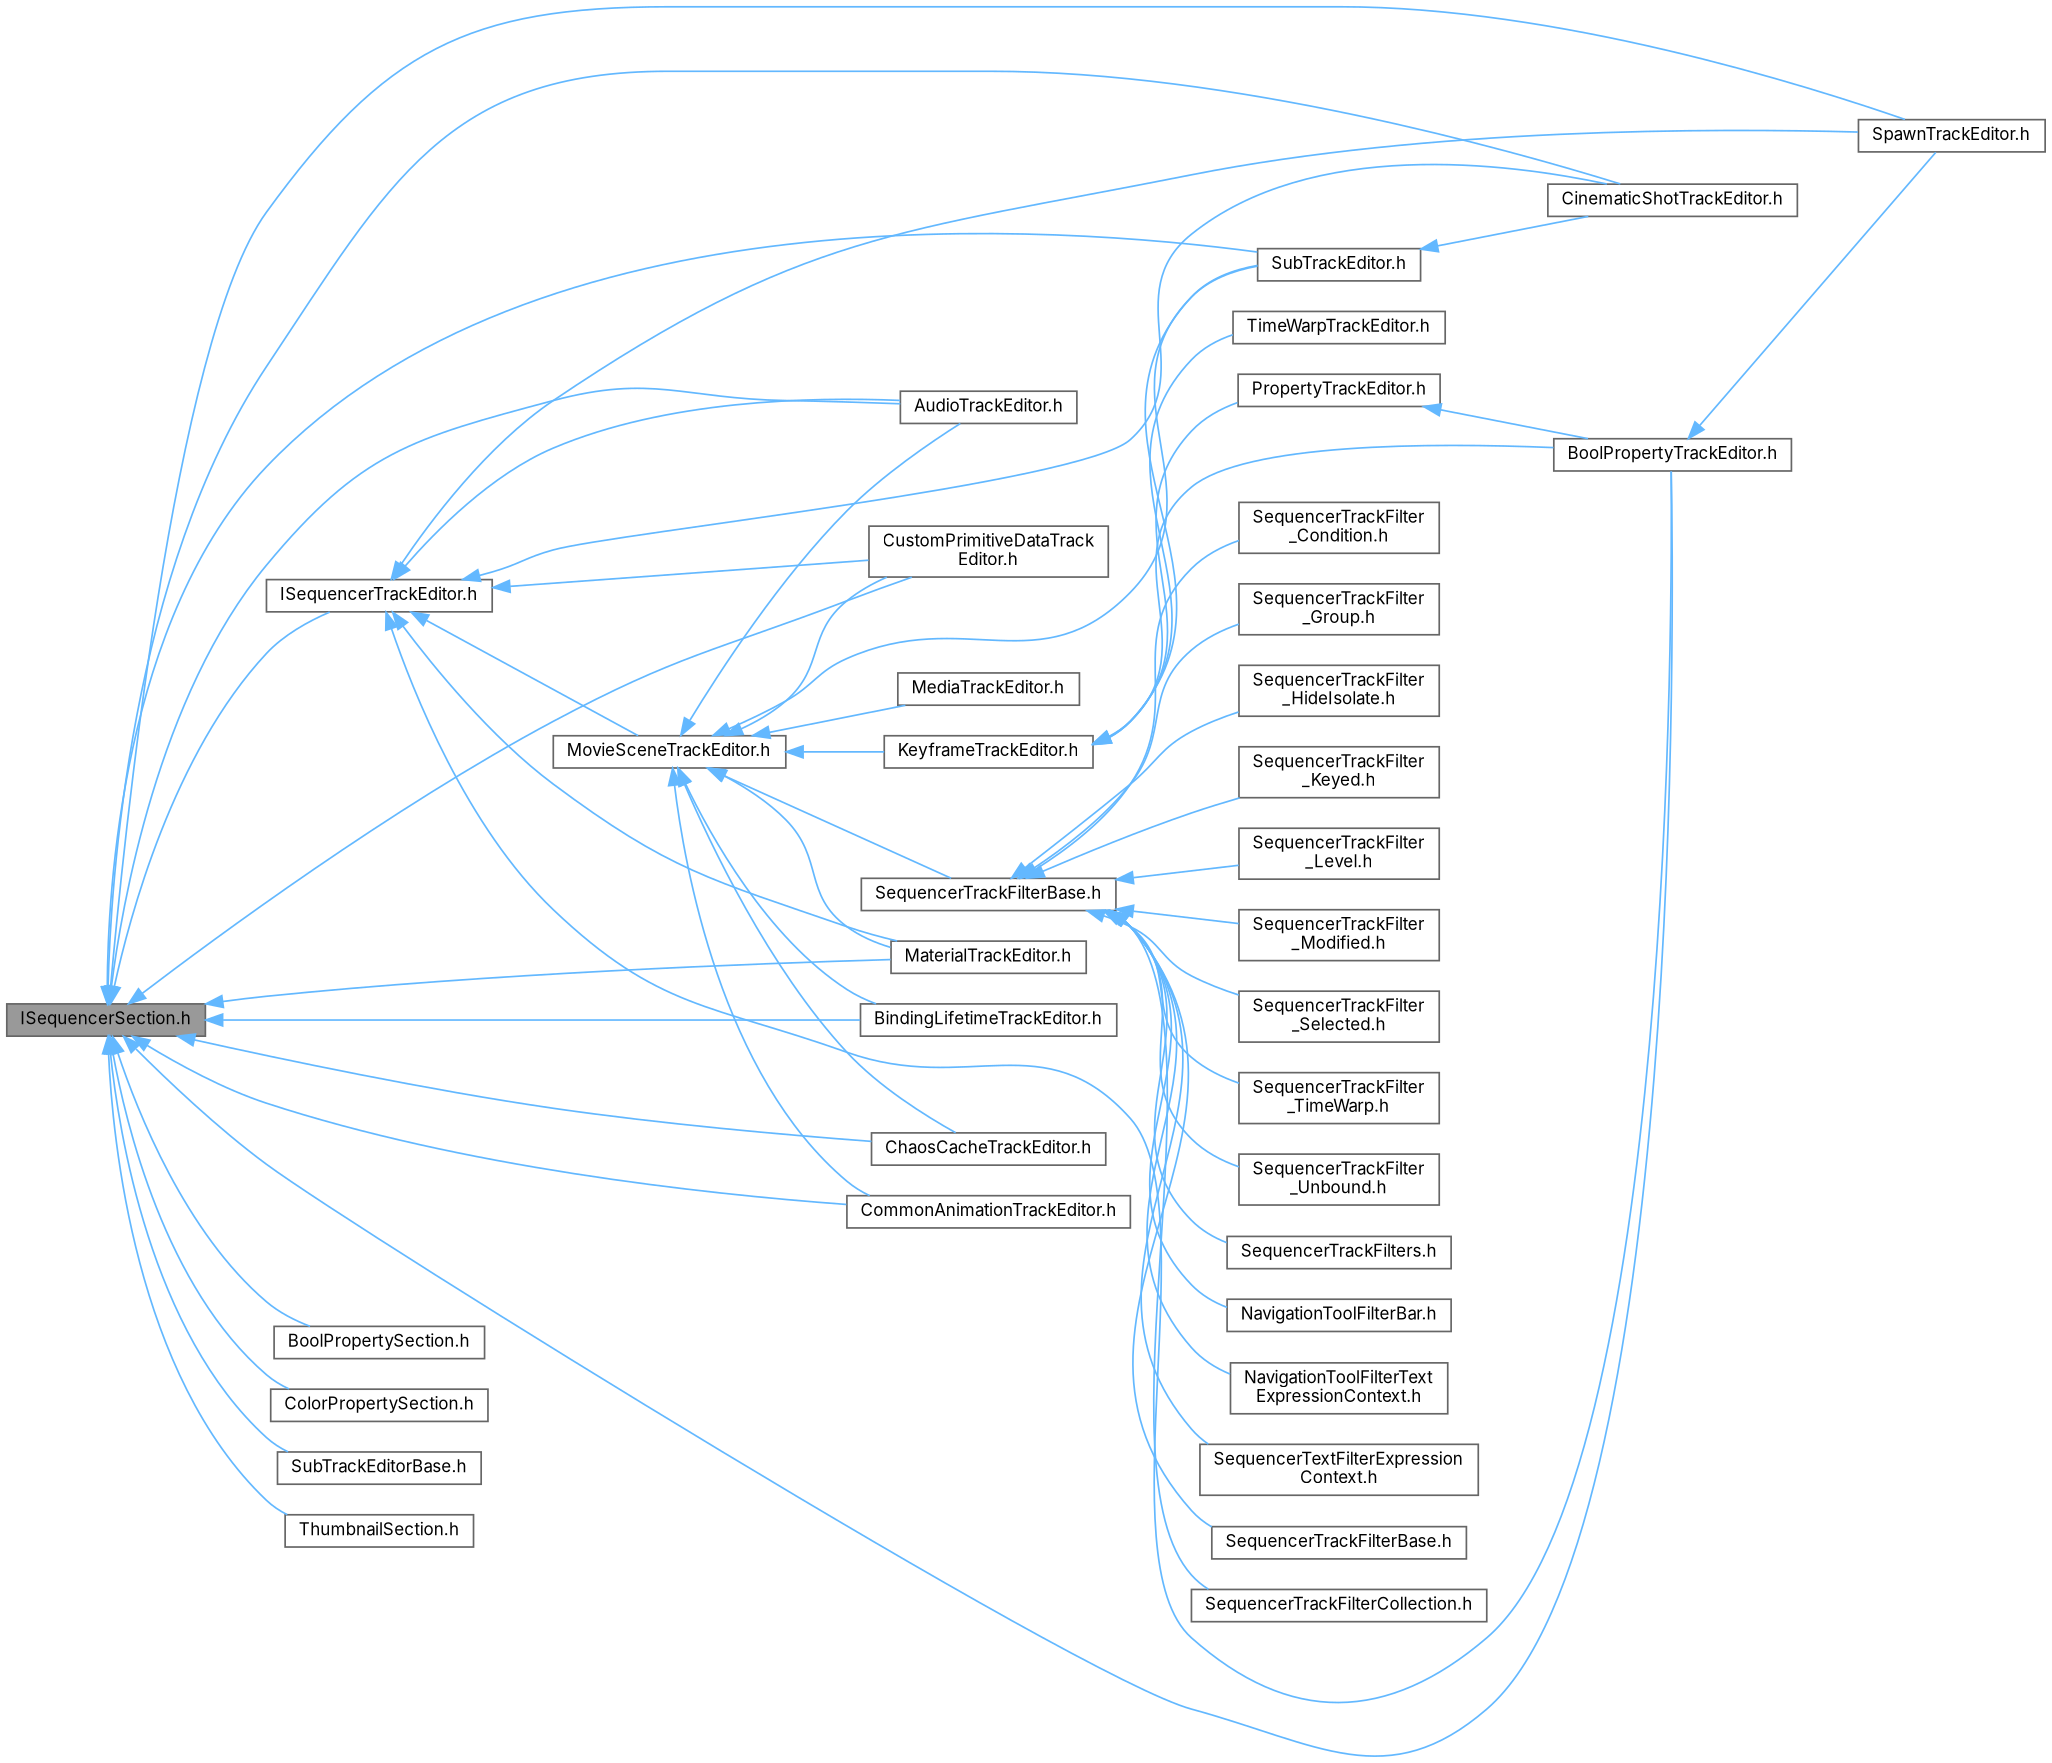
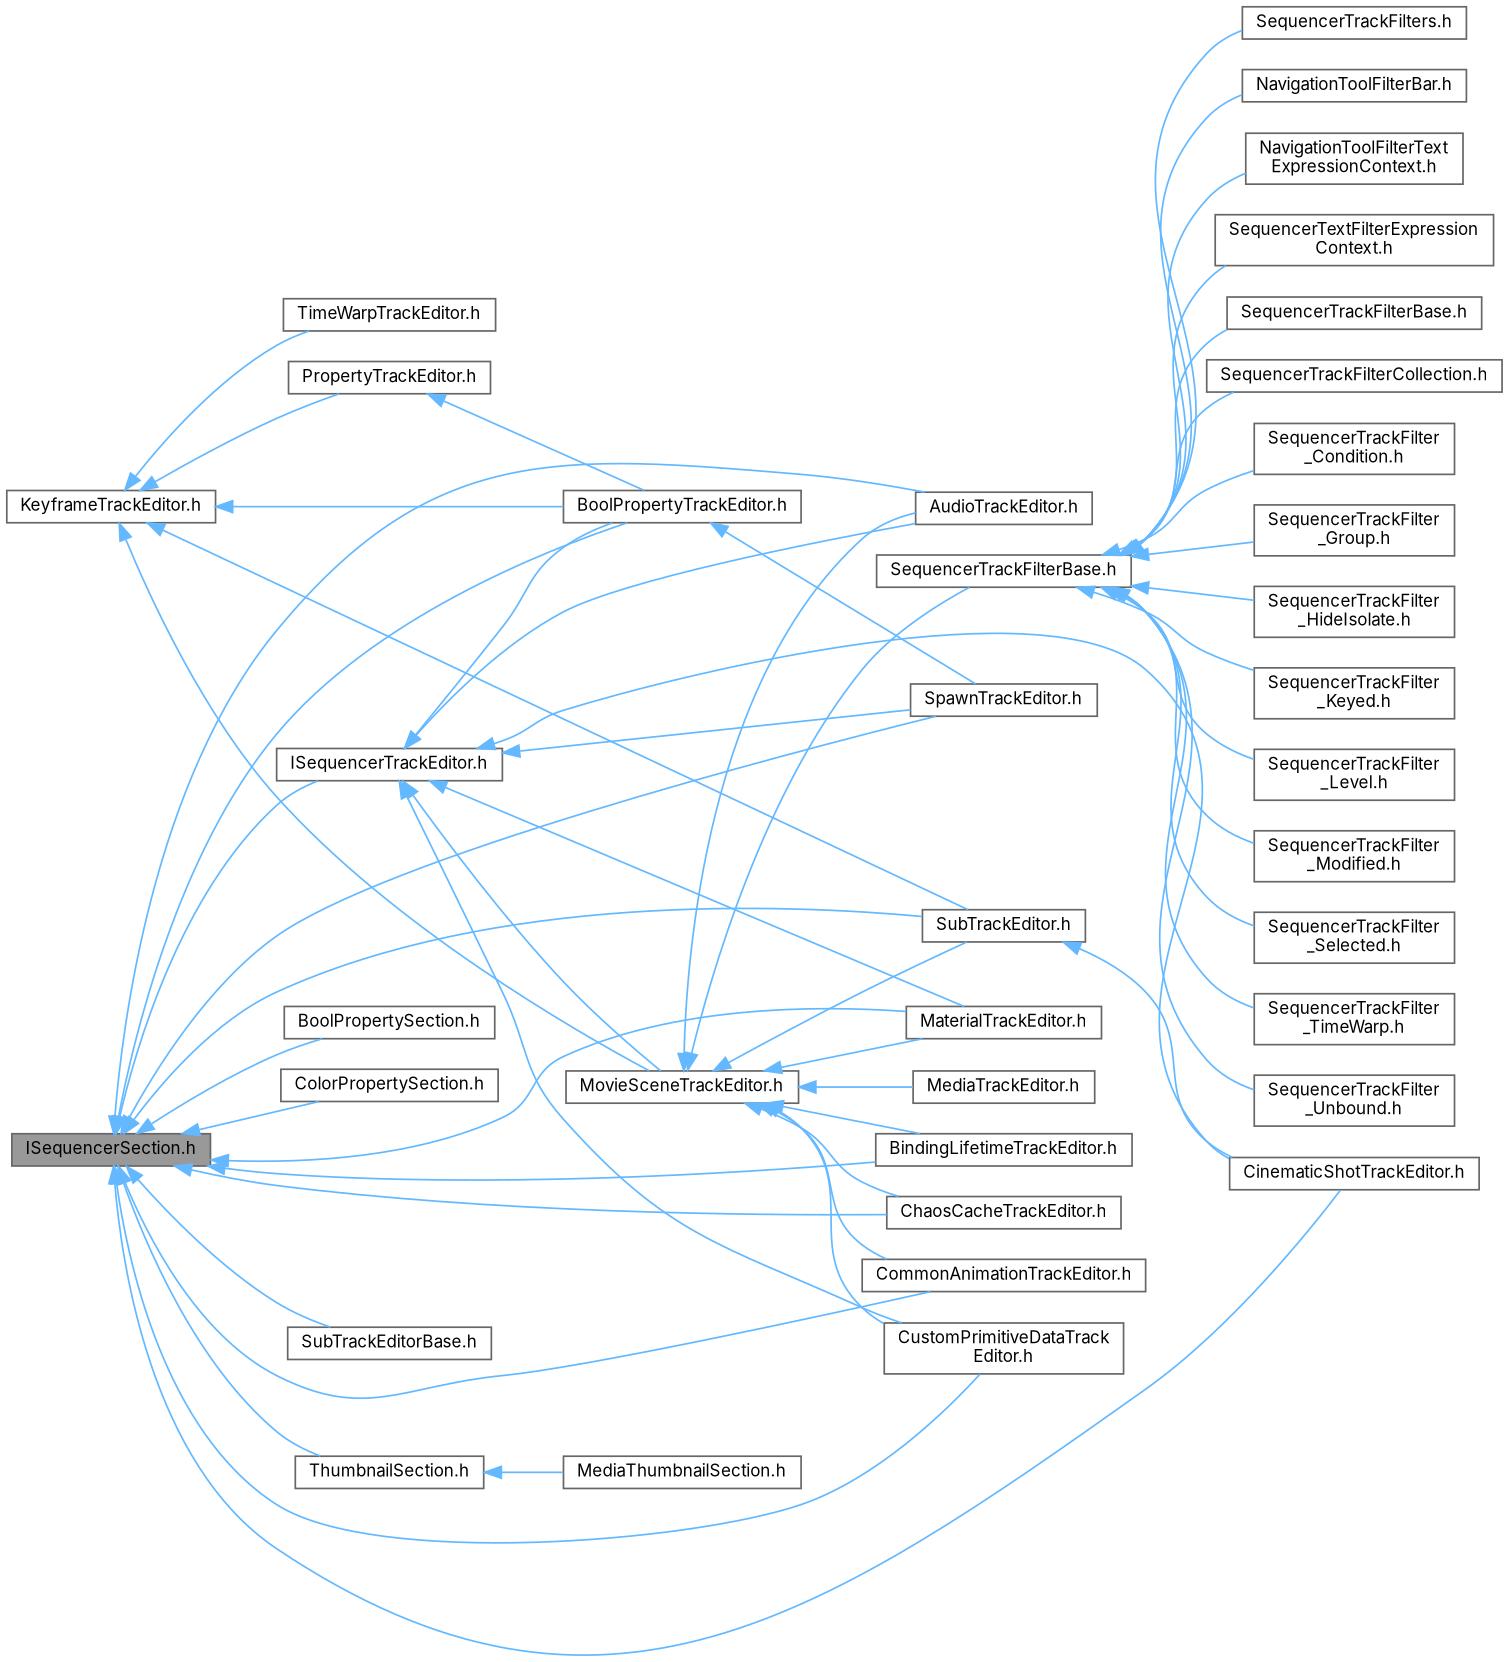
(844, 752) -> (335, 855)
none -> (682, 1472)
